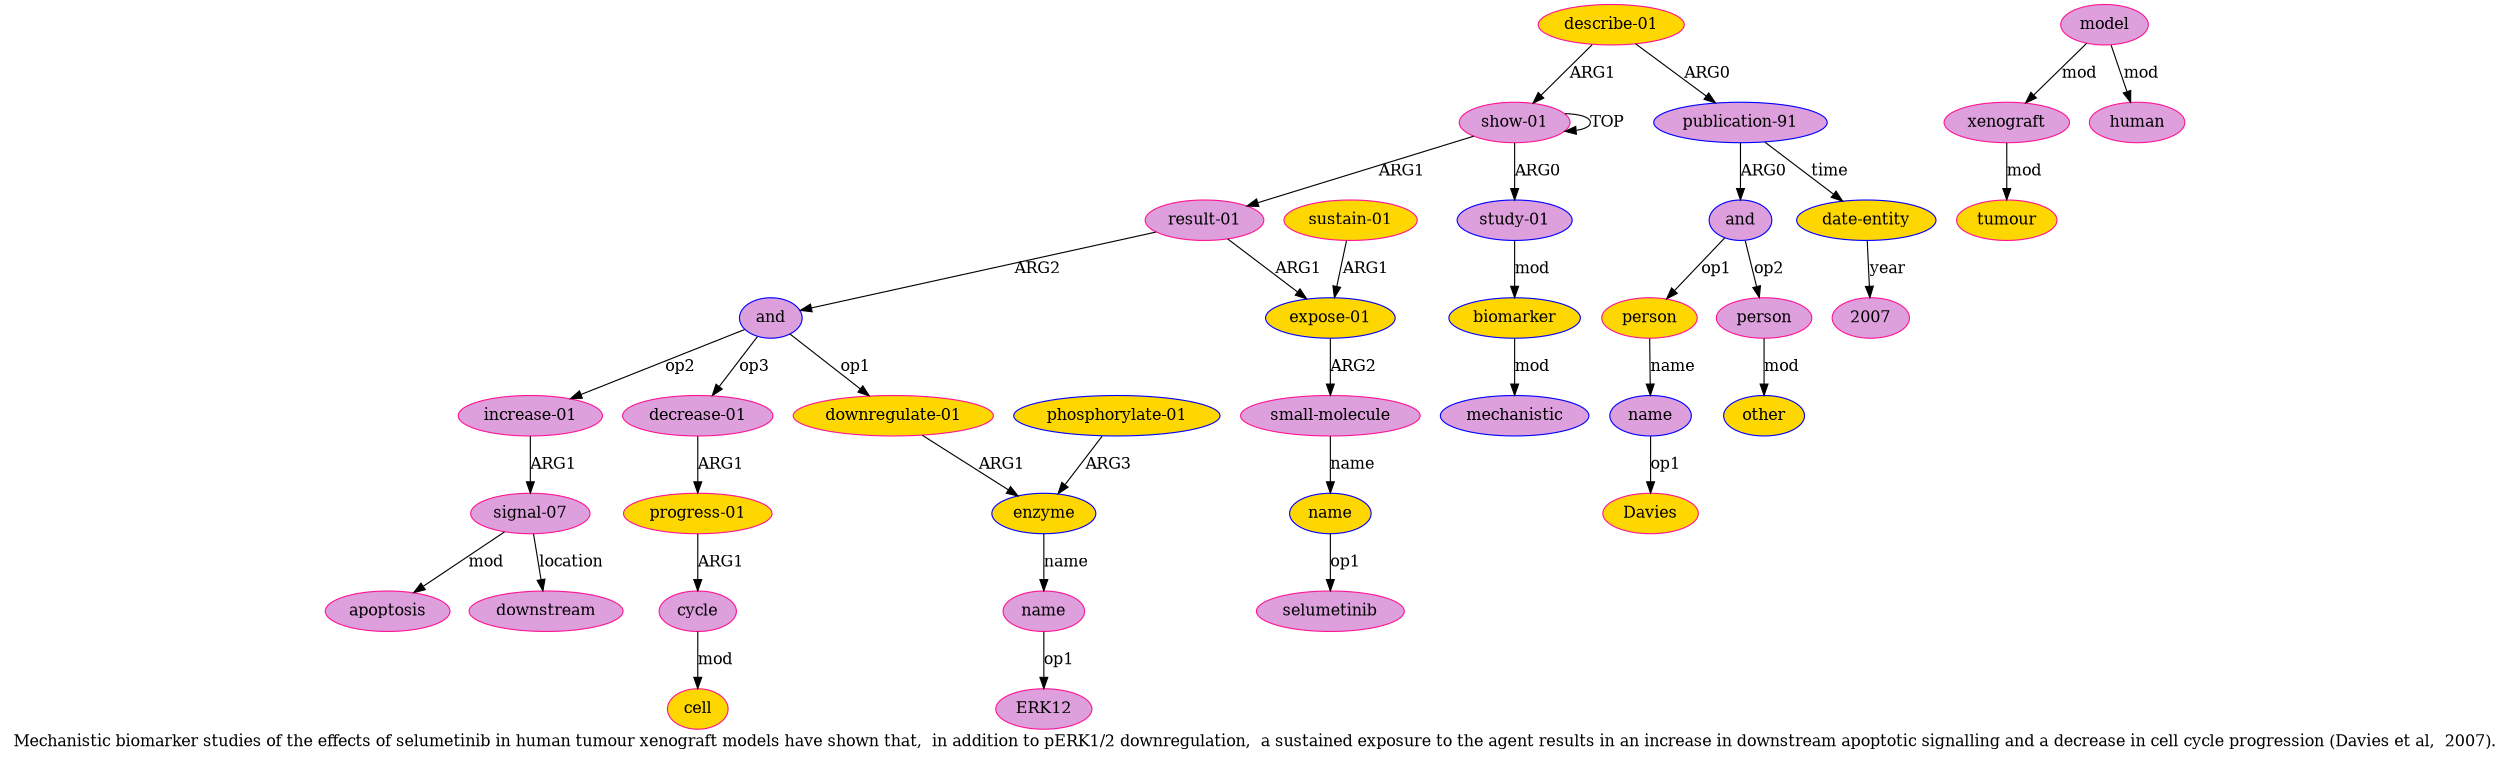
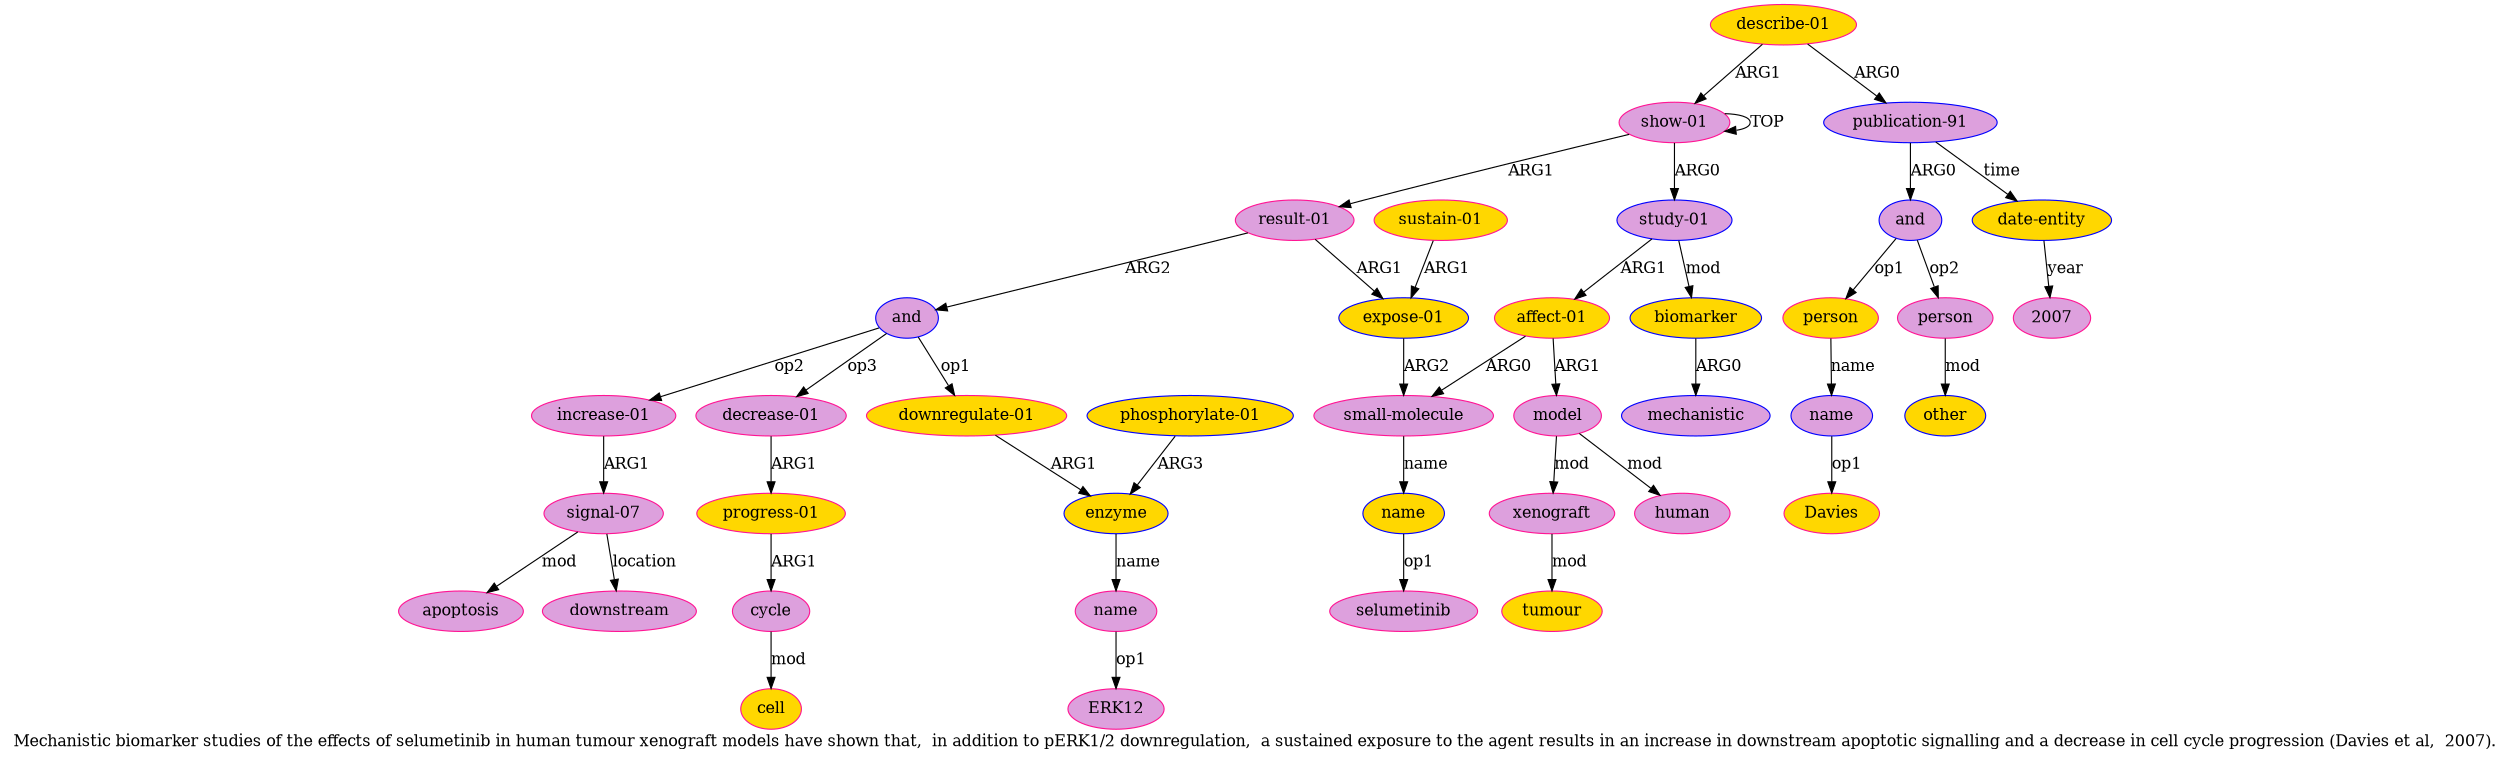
none -> (1552, 318)
(1532, 367) -> (1719, 367)
